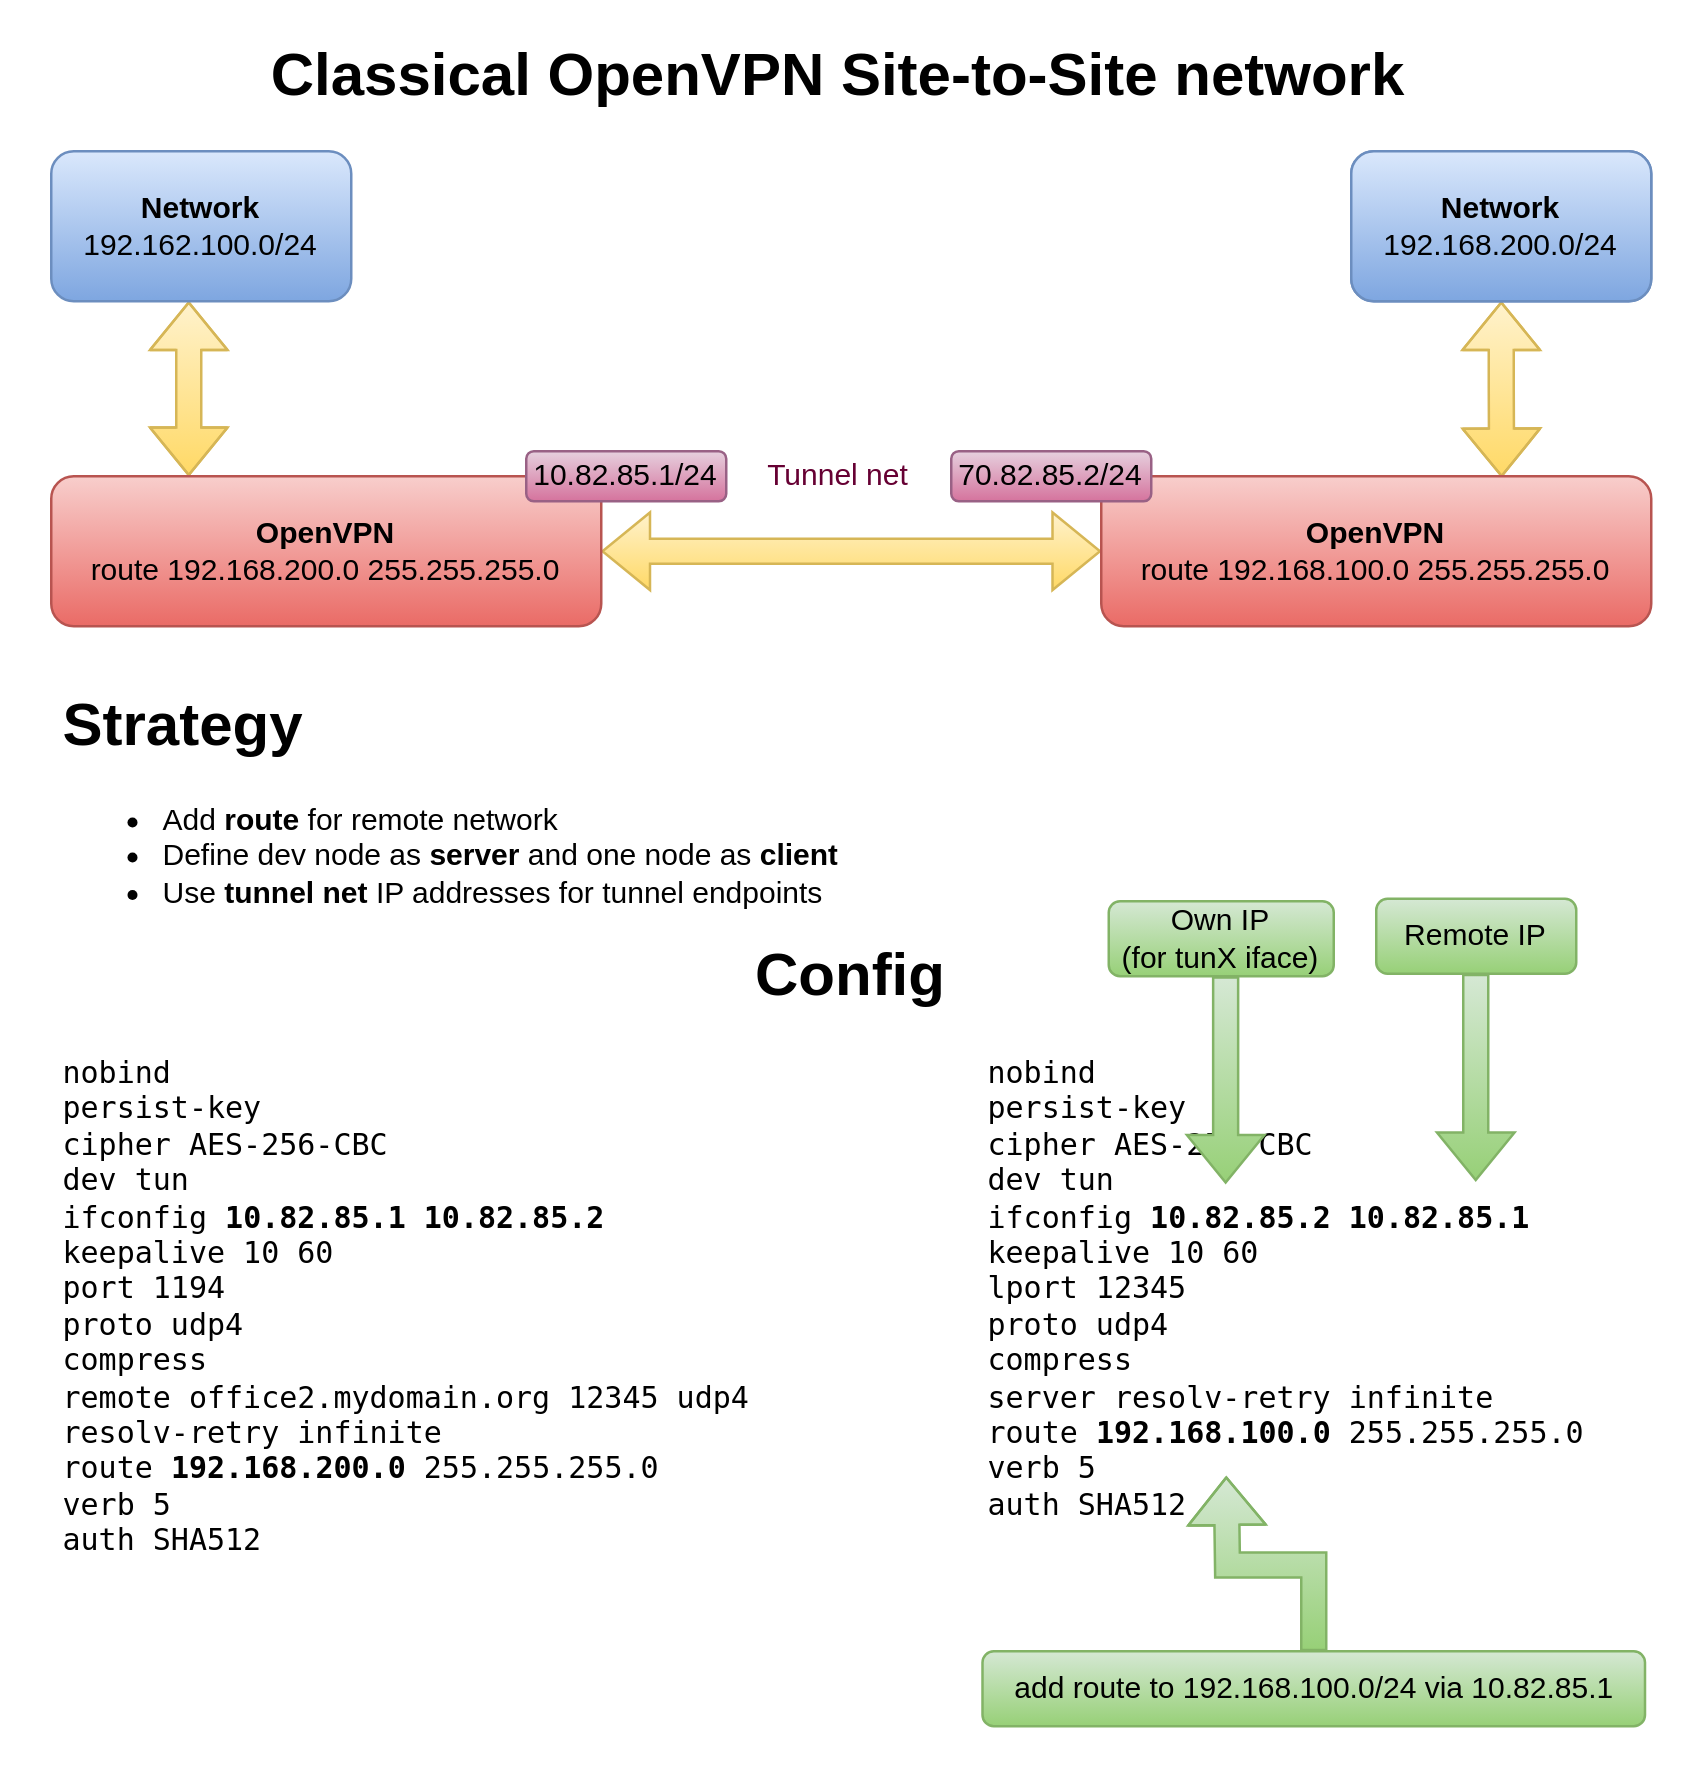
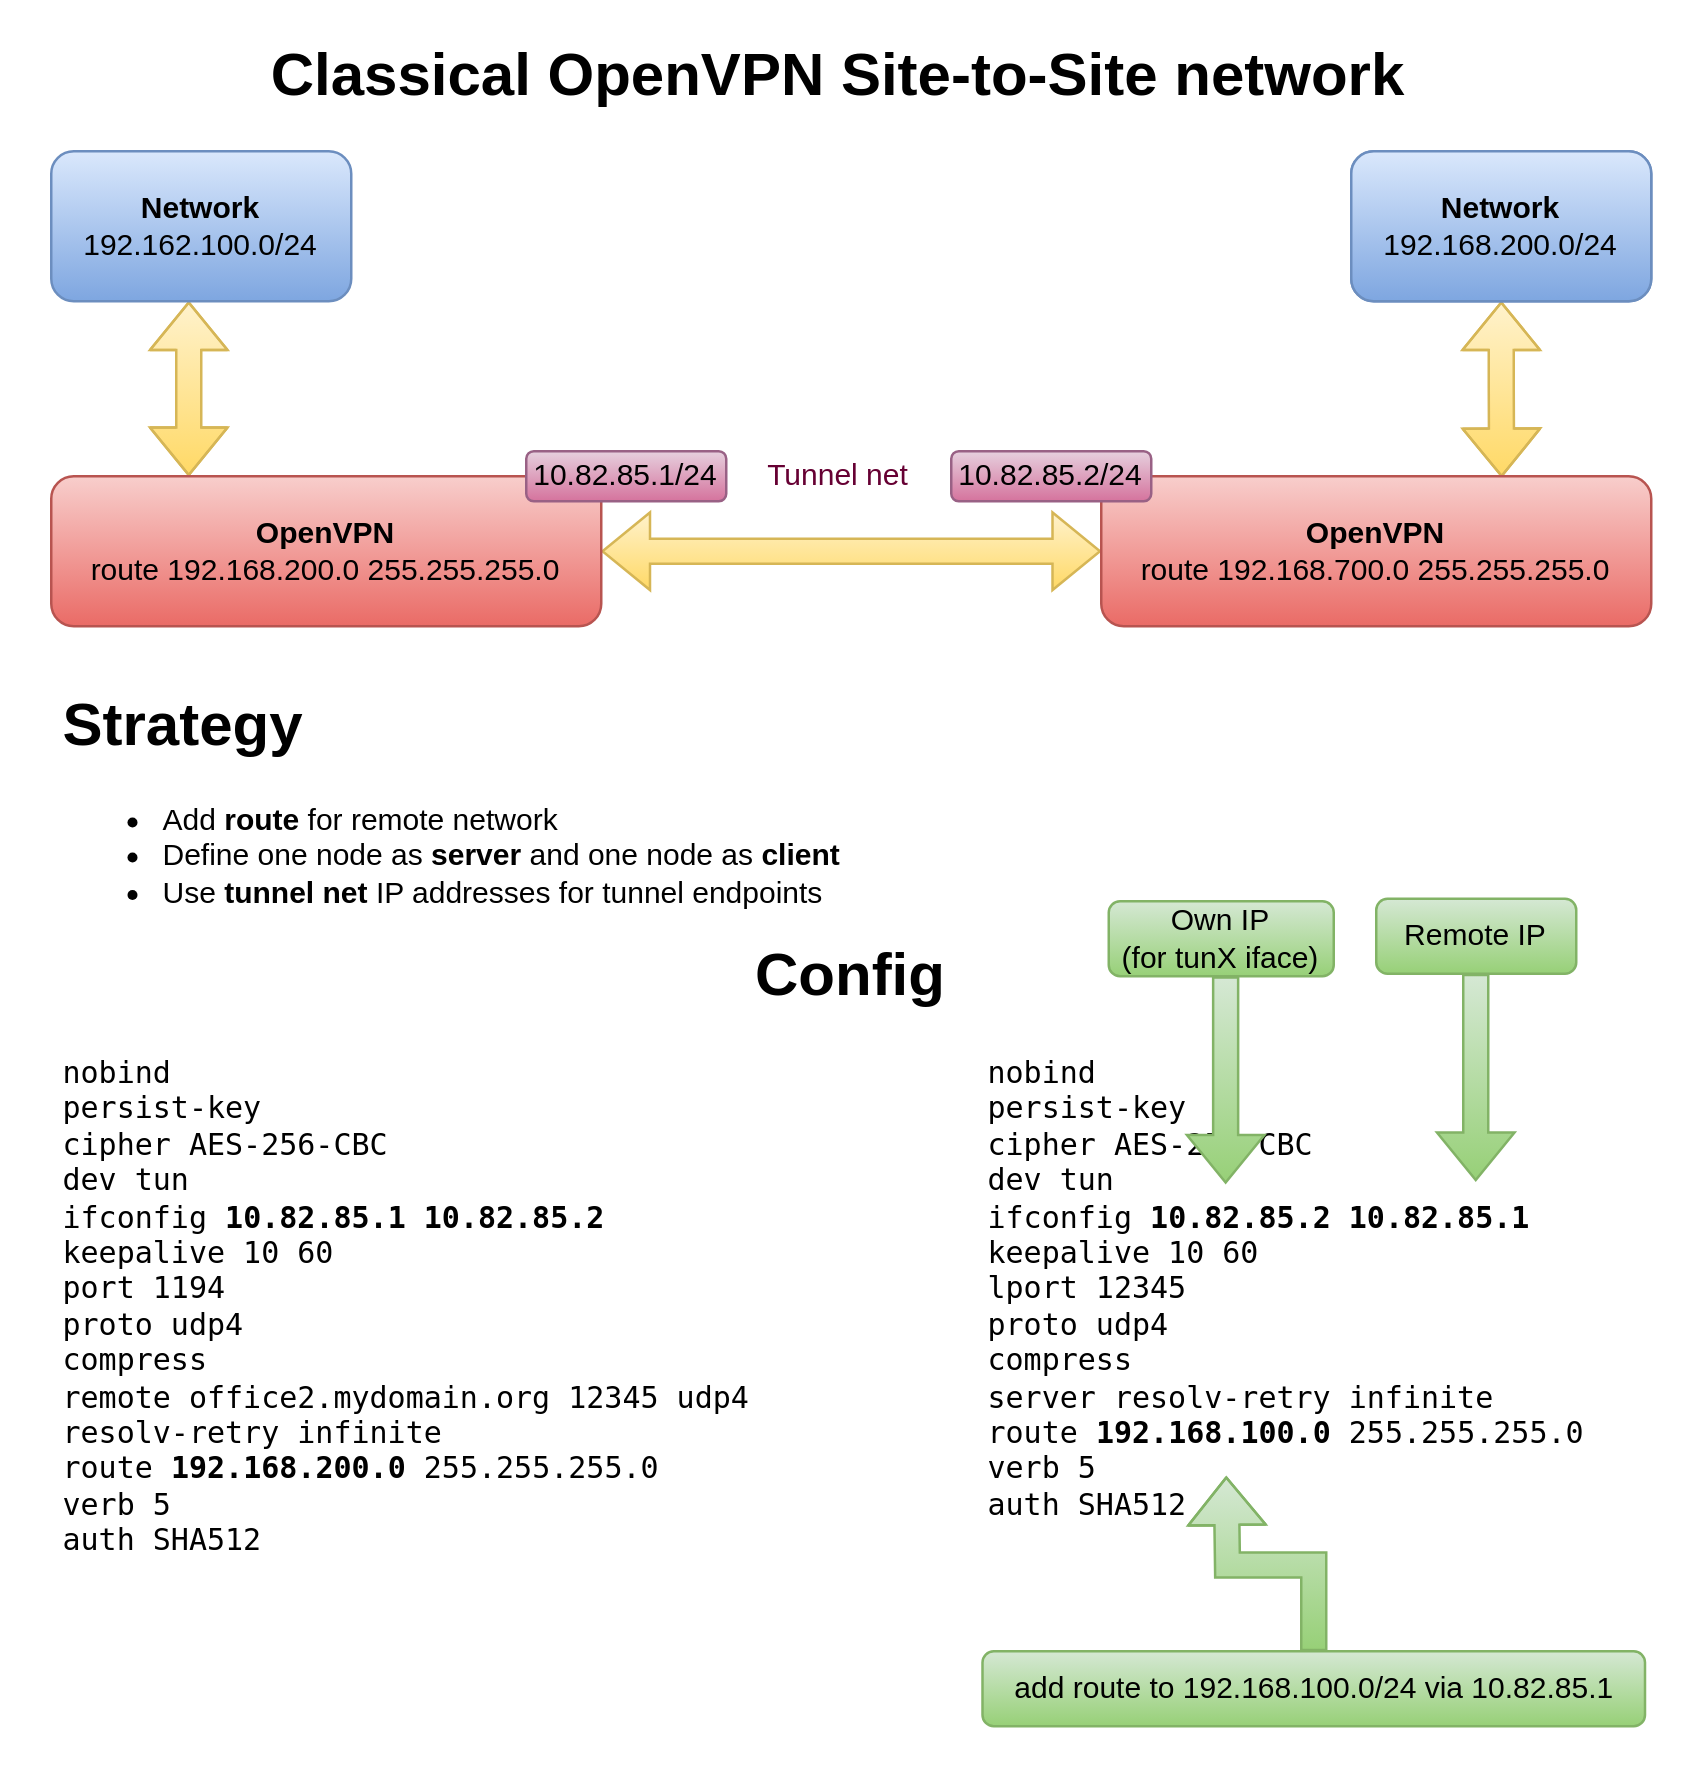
(1051, 476) -> (1051, 476)
(1376, 551) -> (1376, 551)
(432, 723) -> (432, 723)
